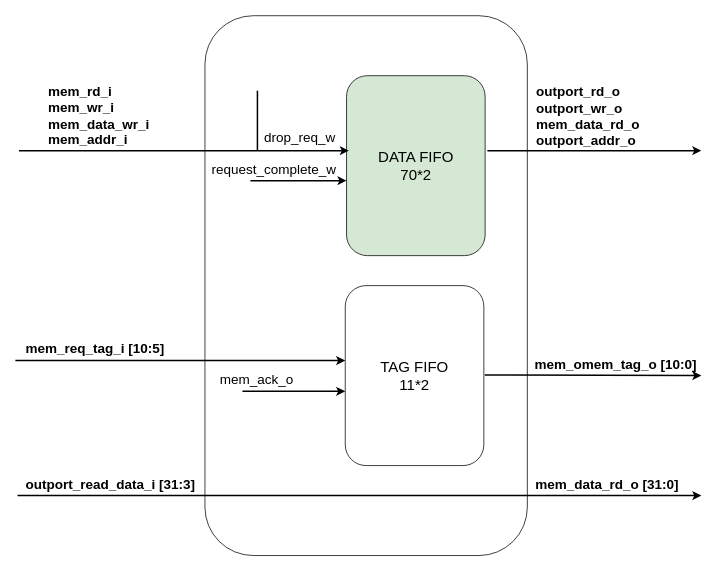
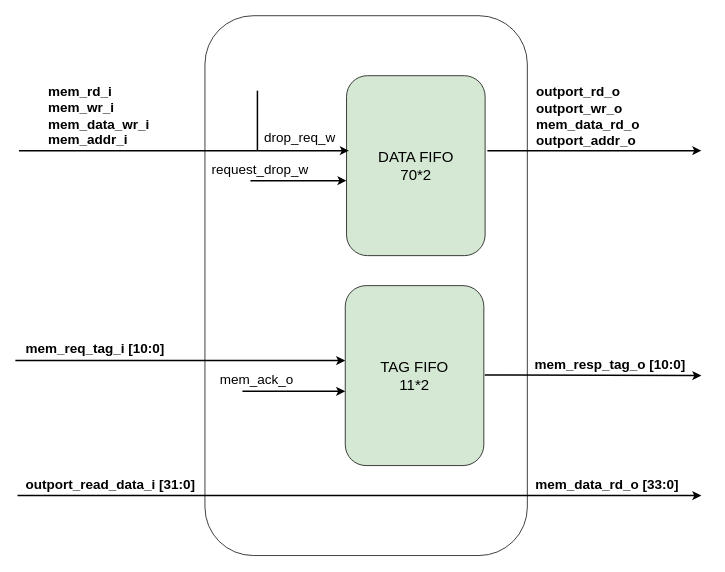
(256, 167) -> (247, 167)
(73, 347) -> (73, 347)
(611, 365) -> (611, 365)
(415, 375) -> (415, 375)
(88, 483) -> (88, 483)
(584, 483) -> (584, 483)
